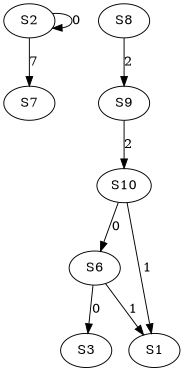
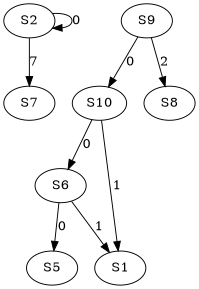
(124, 57) -> (157, 57)
(129, 144) -> (131, 62)
(86, 350) -> (52, 268)
